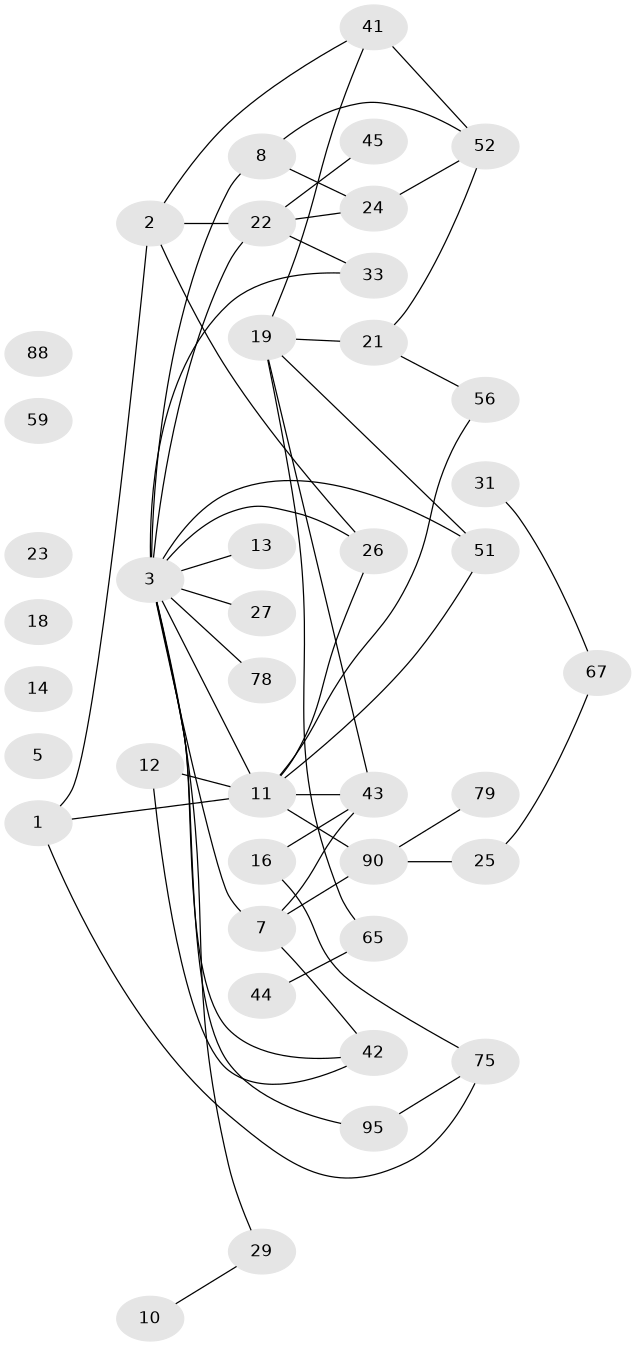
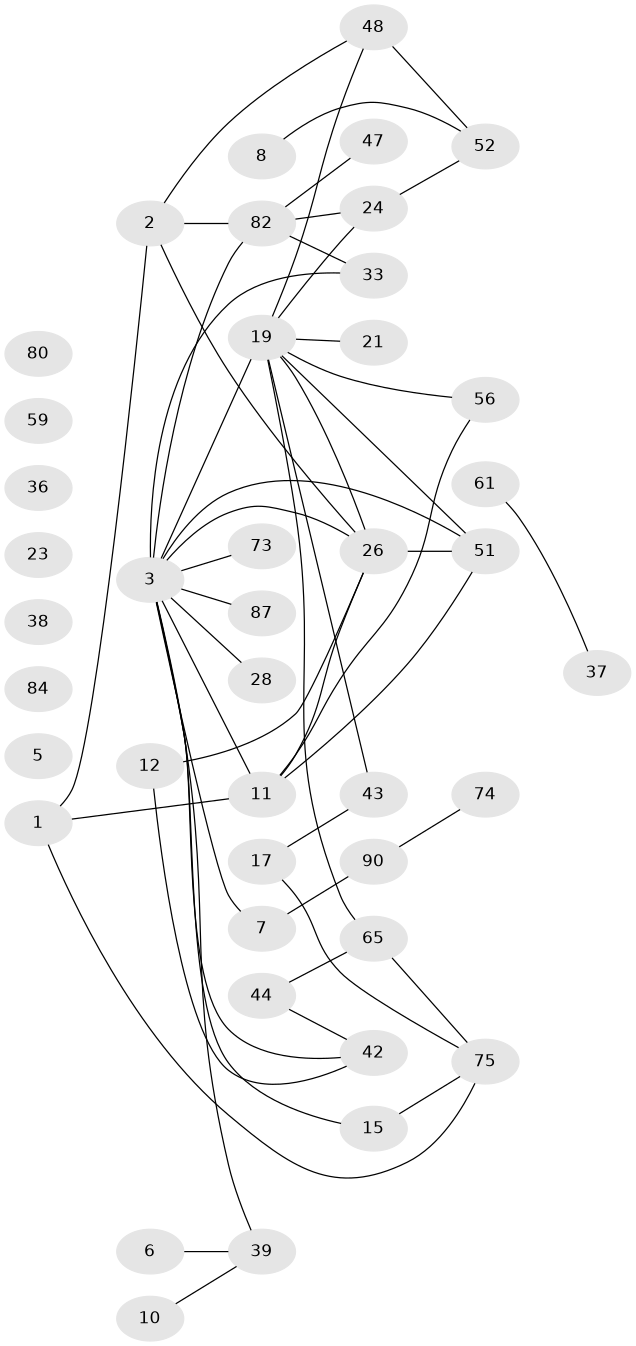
(374, 27) -> (374, 27)
(374, 142) -> (374, 142)
(309, 178) -> (321, 265)
(262, 224) -> (262, 224)
(441, 250) -> none
(38, 354) -> (38, 354)
(173, 359) -> (206, 459)
(430, 371) -> (367, 384)
none -> (329, 440)
(485, 484) -> (485, 484)
none -> (38, 488)
(262, 546) -> (262, 546)
none -> (430, 551)
(262, 613) -> (262, 613)
(38, 622) -> (38, 622)
(597, 673) -> (597, 673)
(262, 680) -> (262, 680)
(38, 689) -> (38, 689)
(206, 780) -> (292, 717)
(319, 795) -> none
(485, 795) -> (485, 795)
(309, 823) -> none
(262, 862) -> (262, 862)
(318, 862) -> none
(485, 862) -> none
(320, 990) -> (318, 1024)
none -> (430, 1000)
(374, 1129) -> (374, 1129)
none -> (150, 1252)
(262, 1252) -> (262, 1252)
